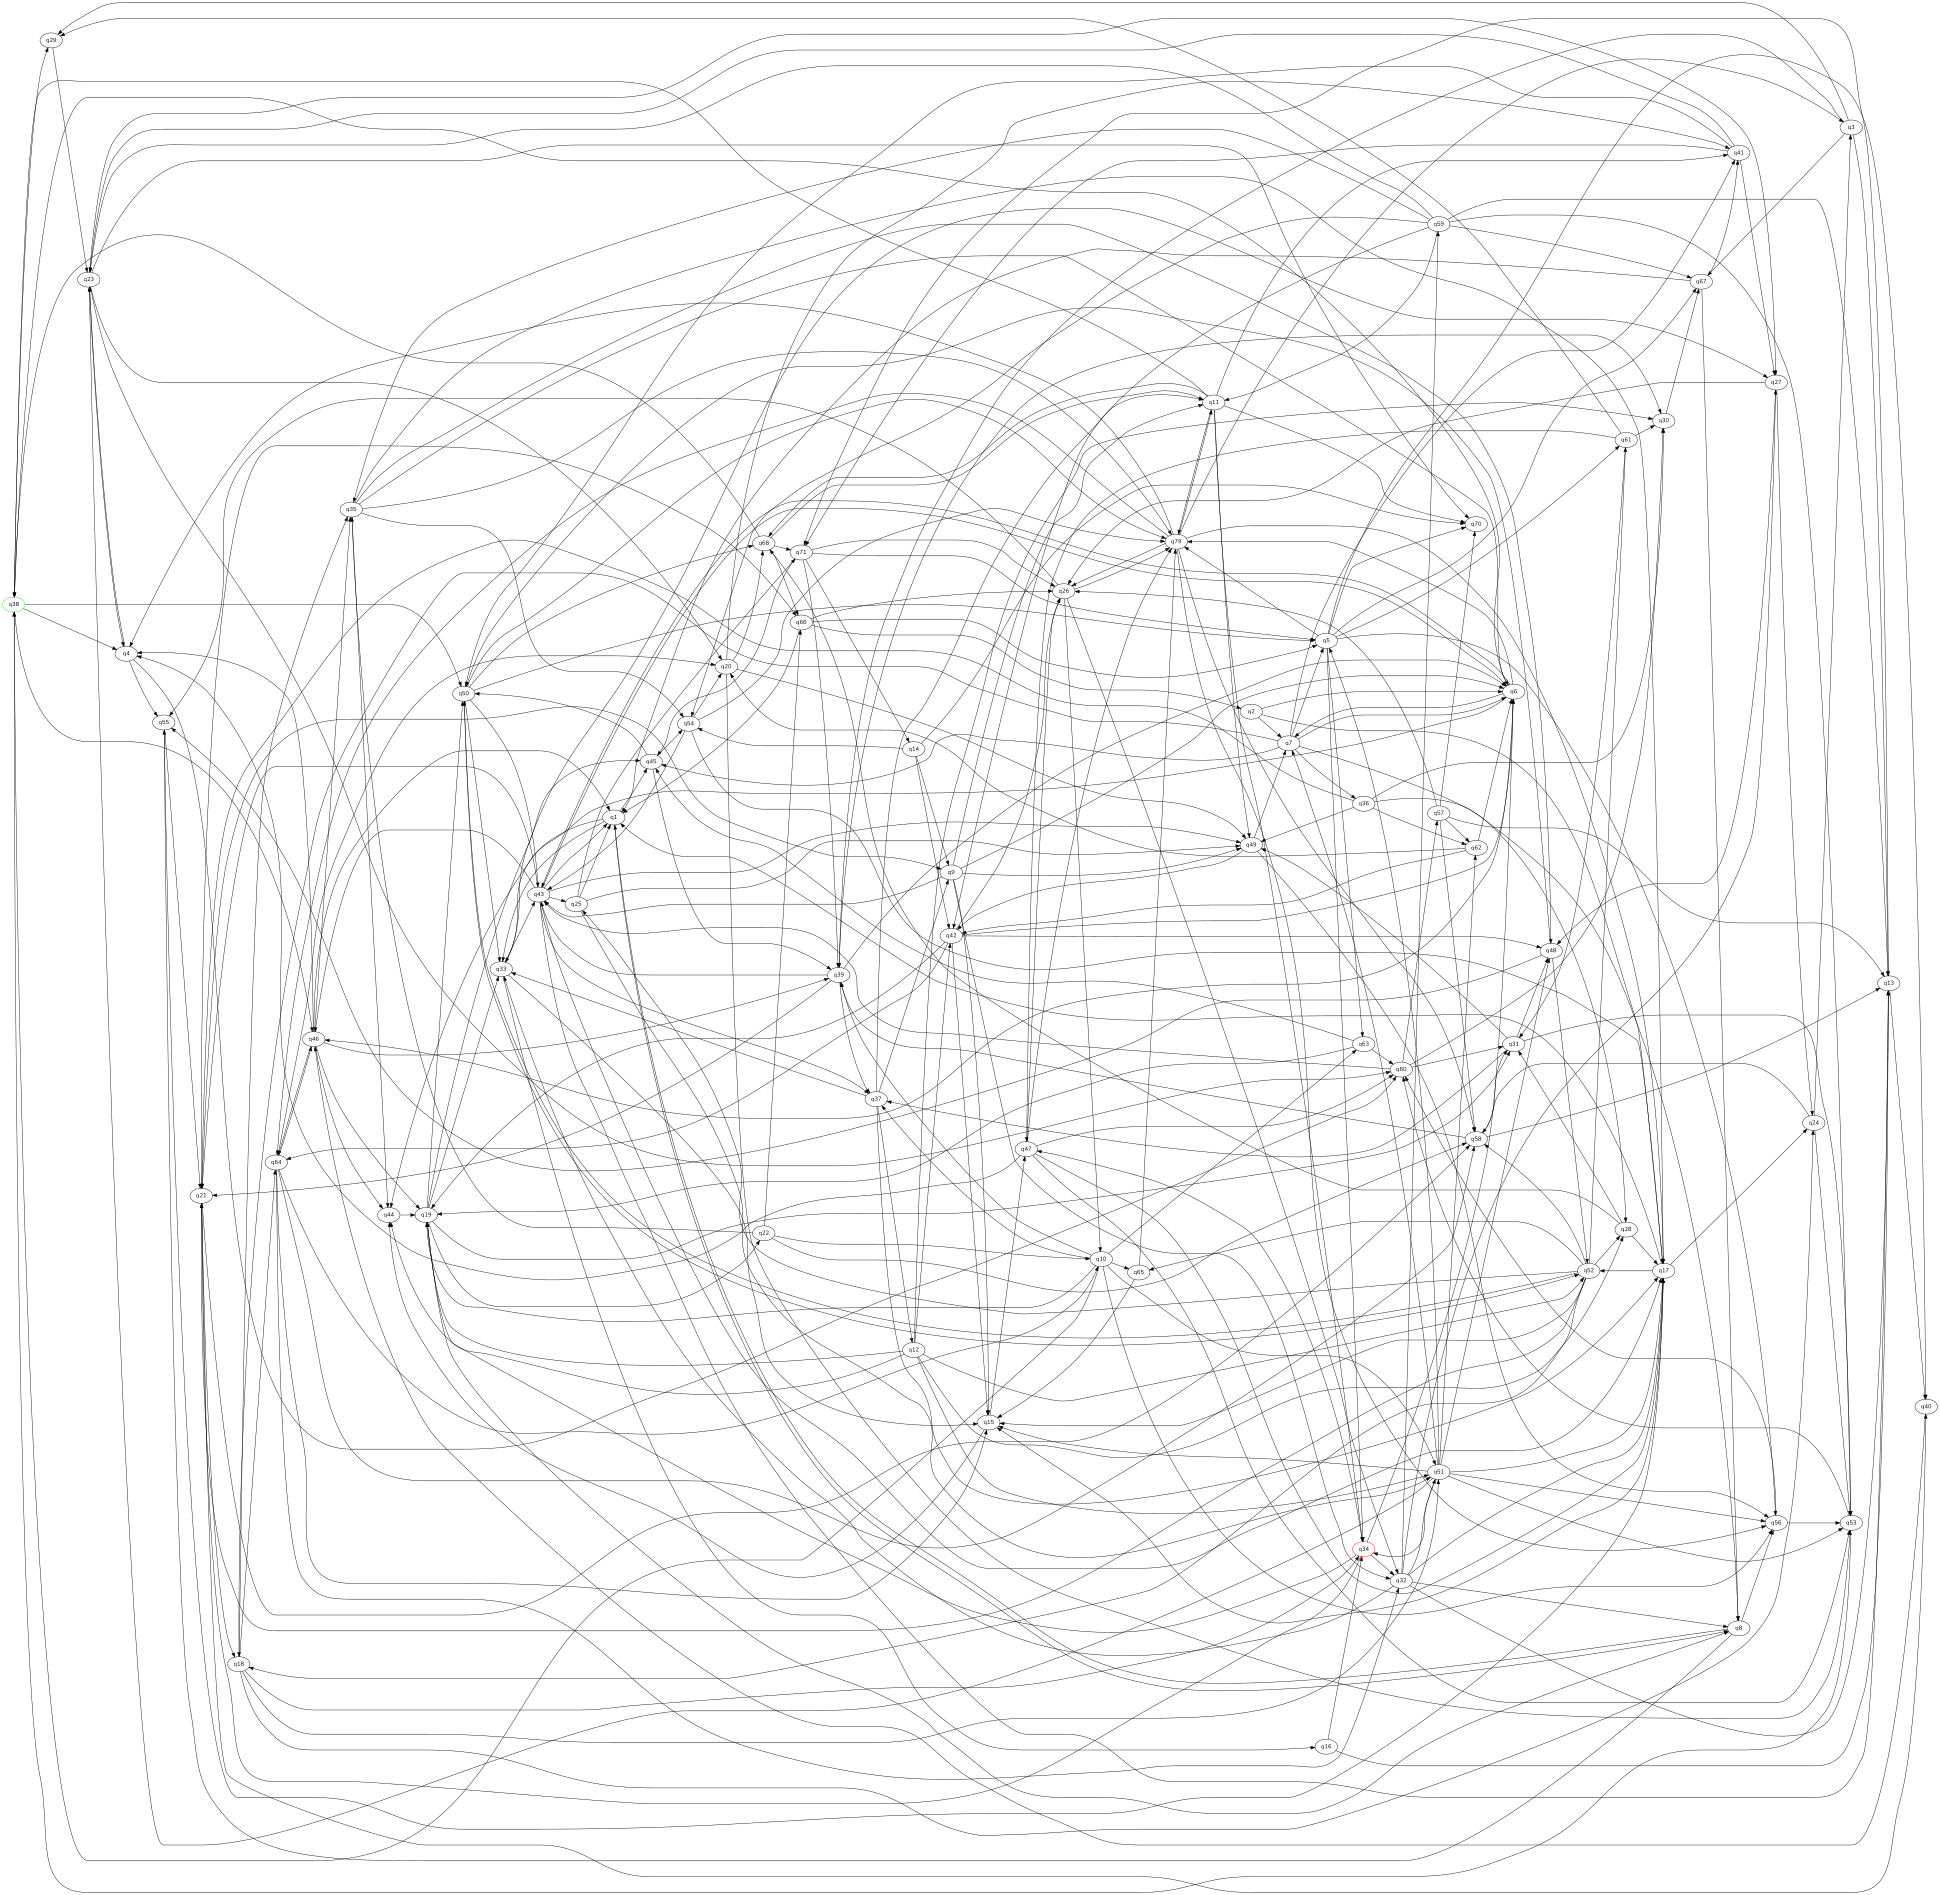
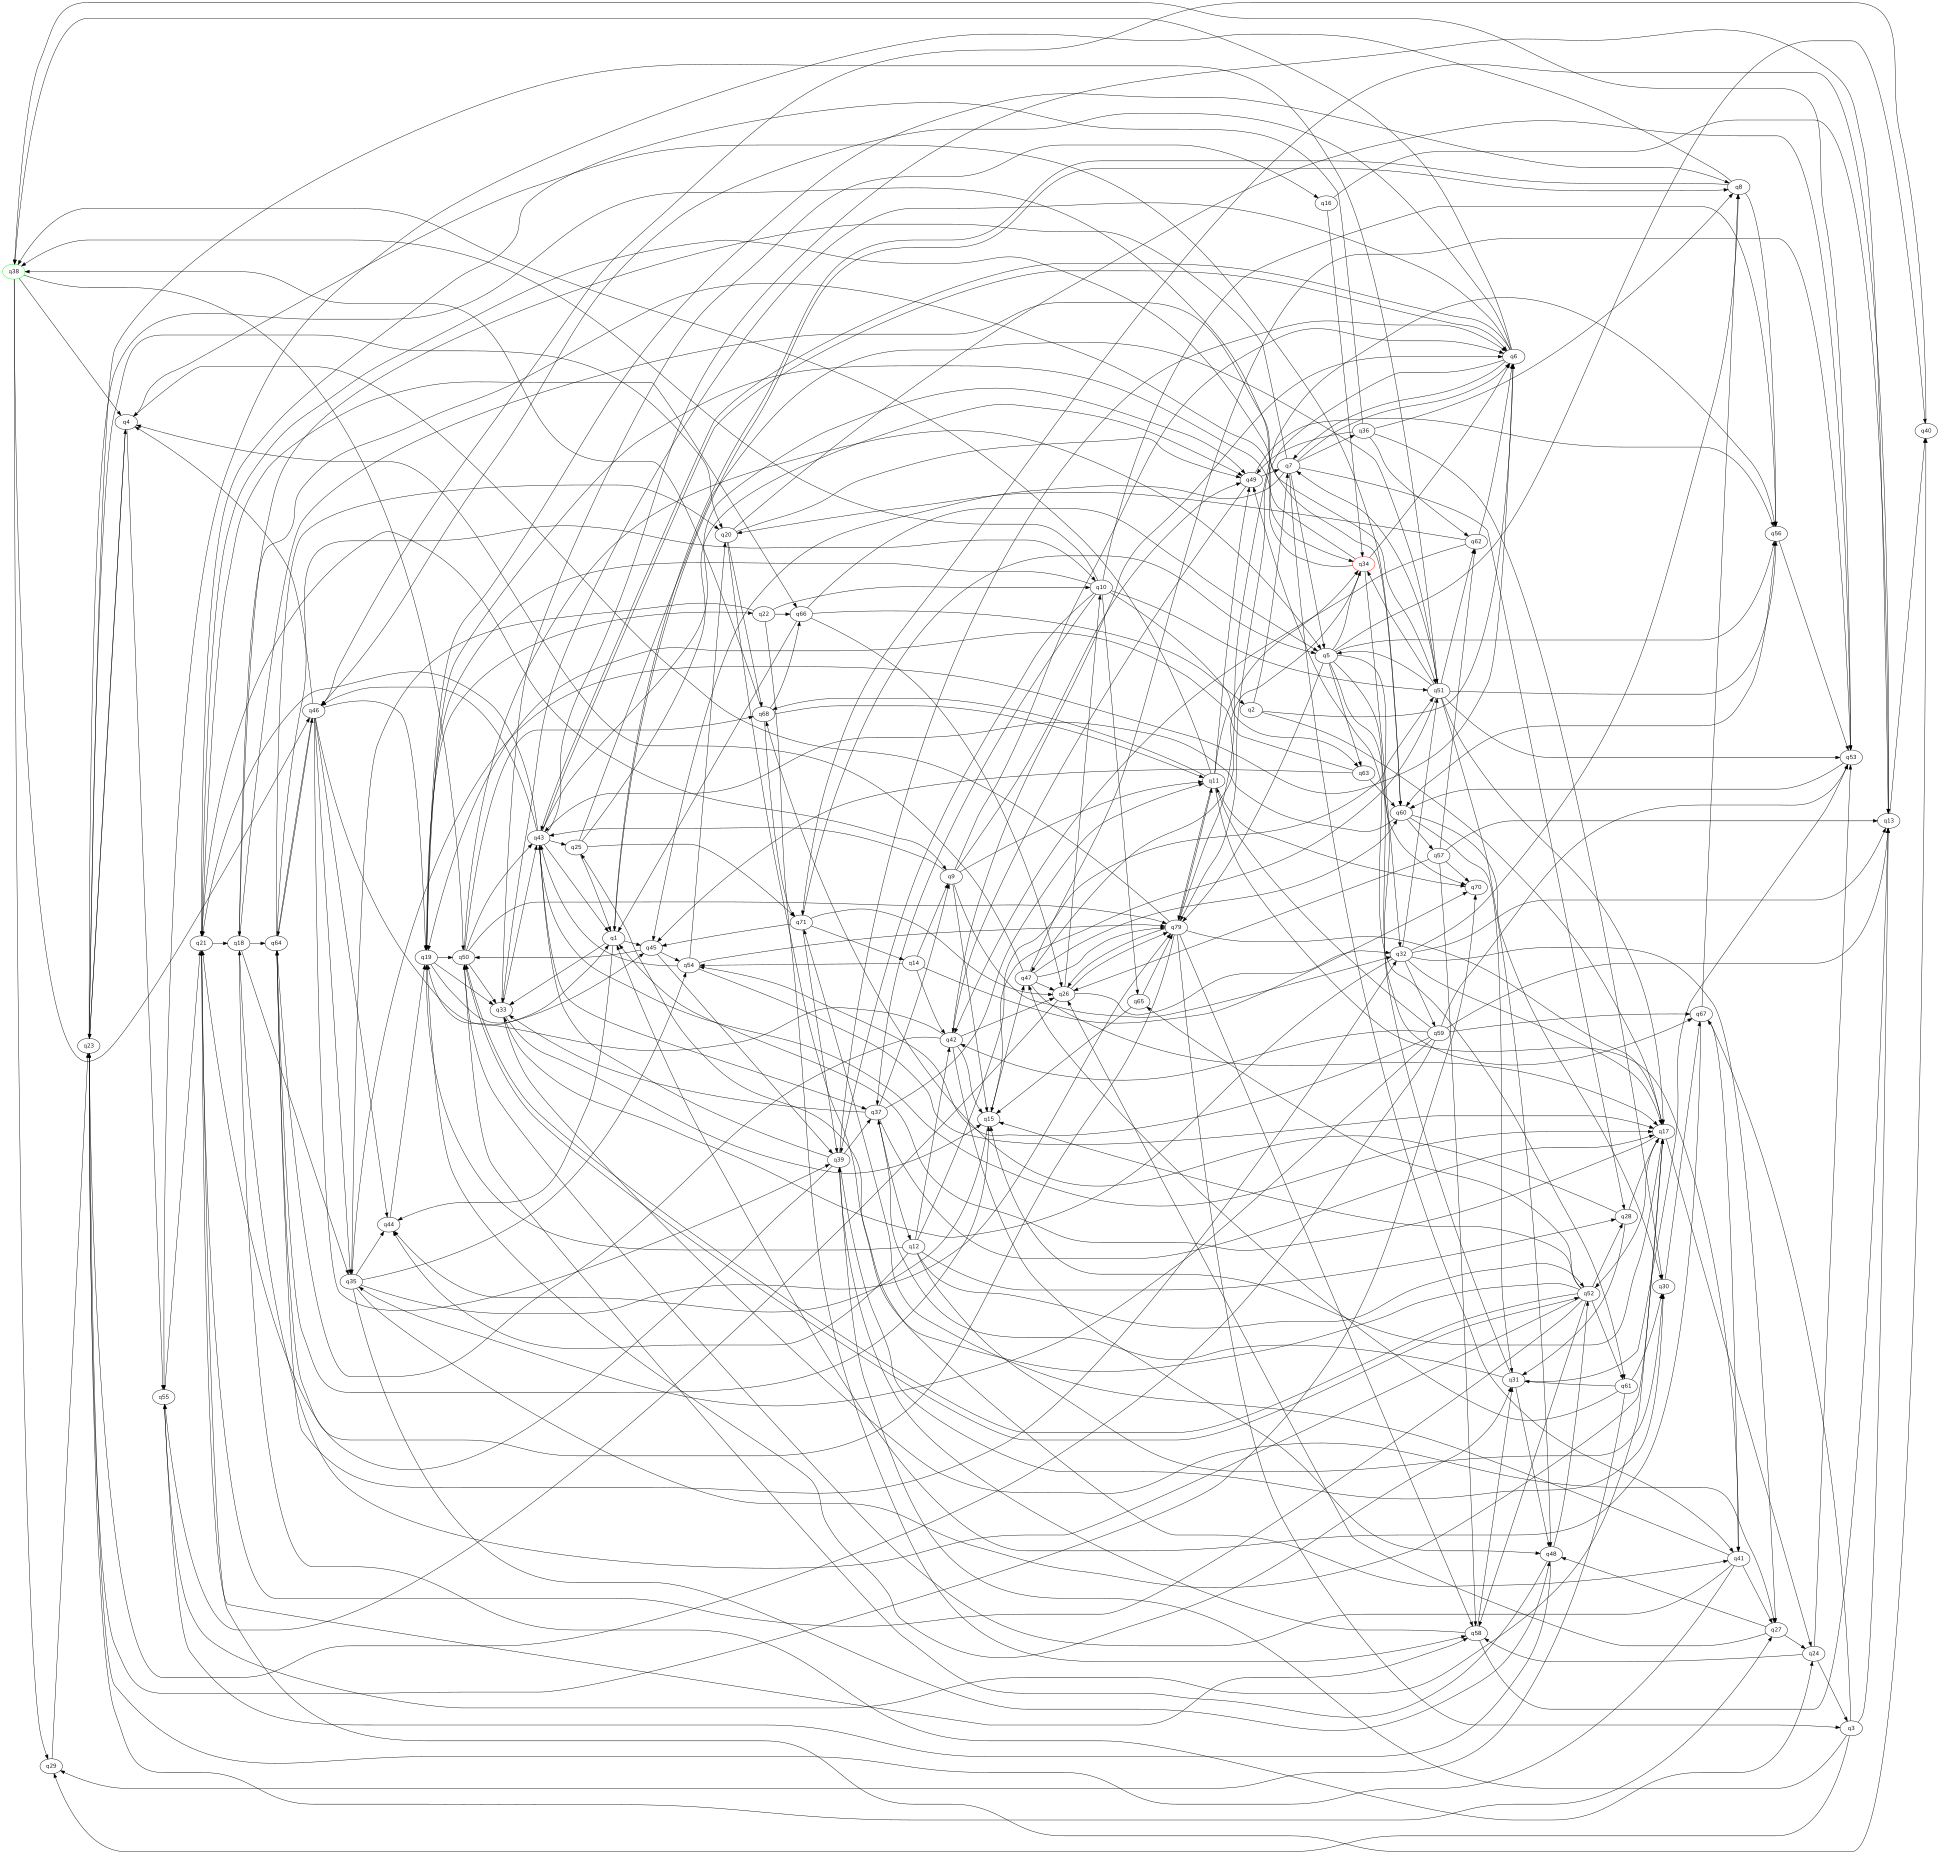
(842, 1523) -> none
